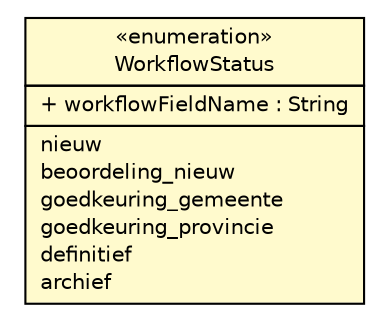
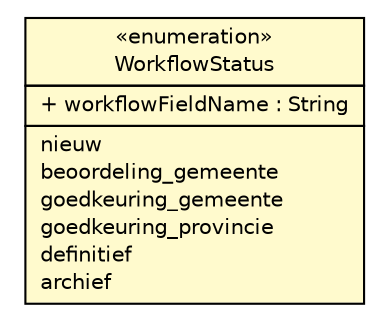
(139, 173) -> (160, 173)
